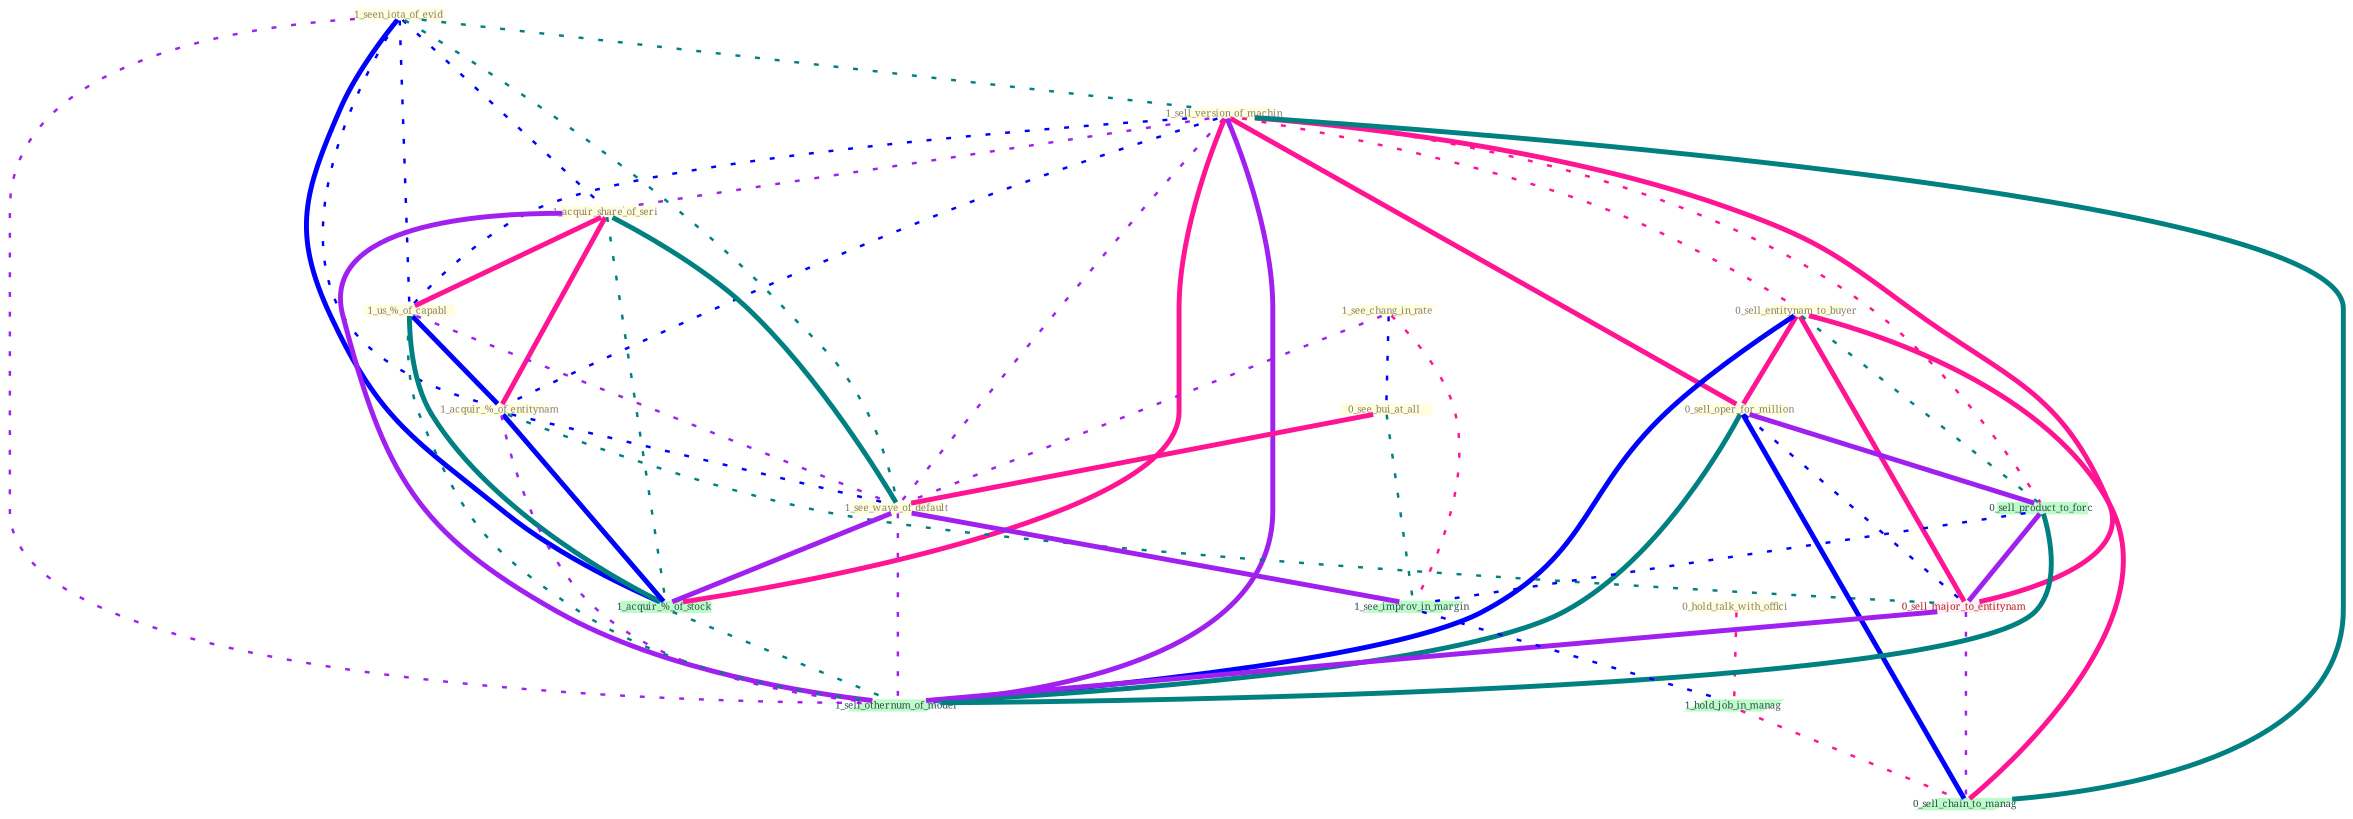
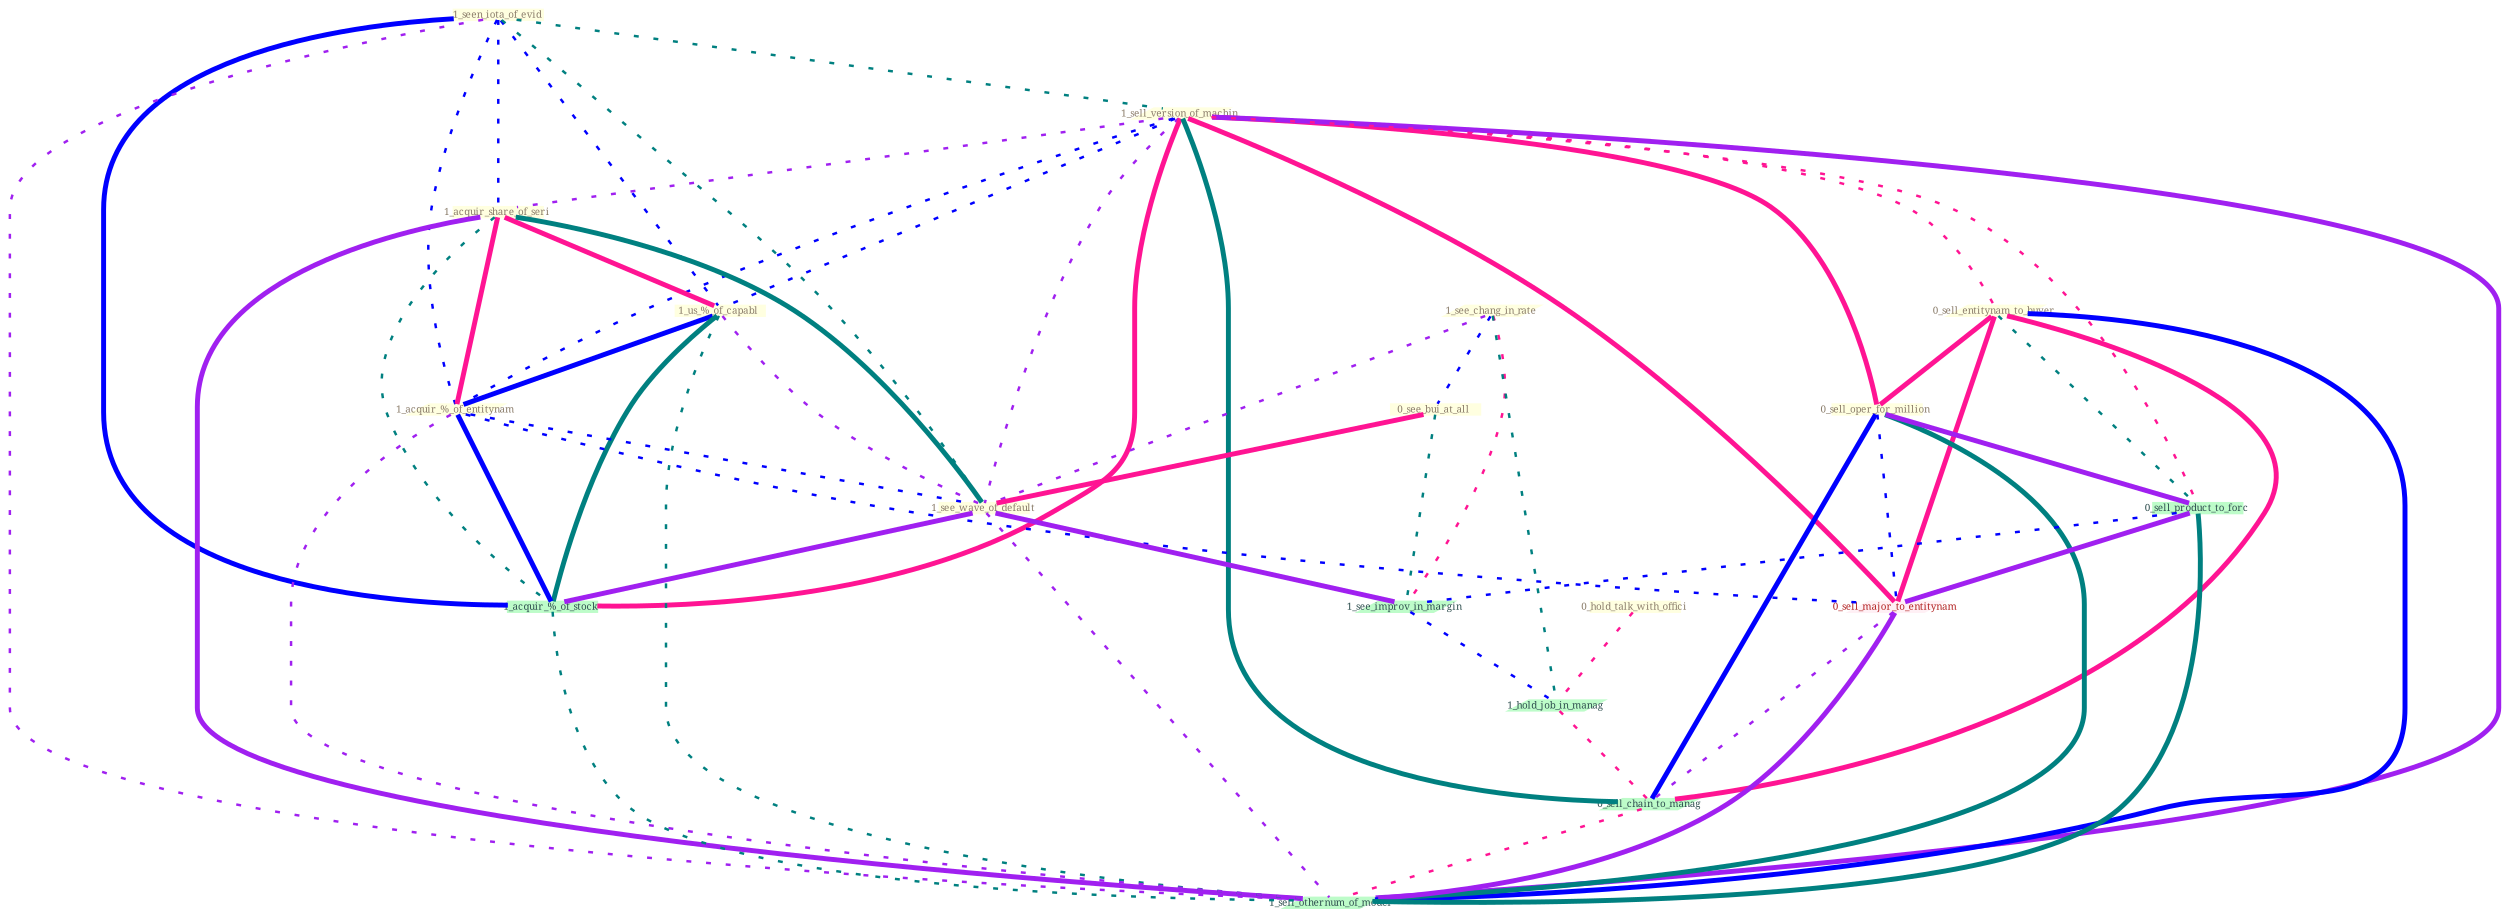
none -> (1524, 508)
(1286, 562) -> (1267, 557)
none -> (1491, 853)
